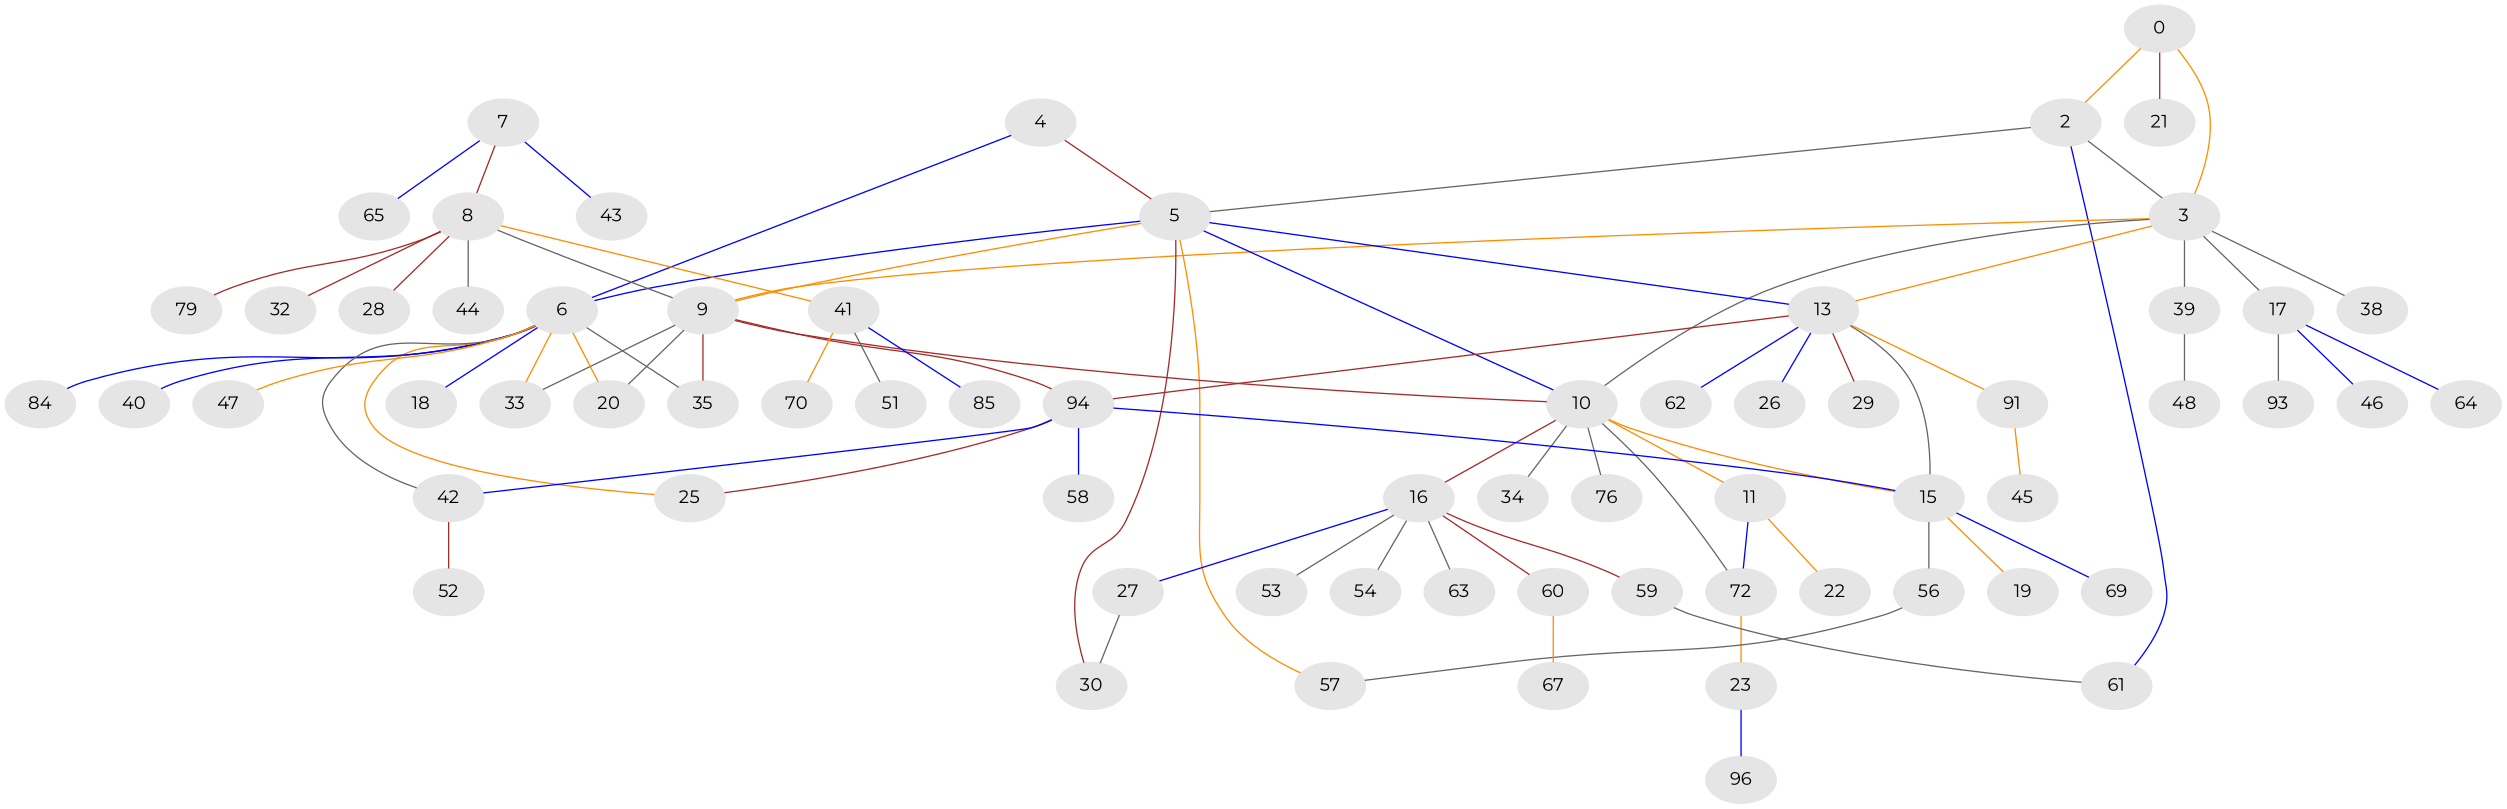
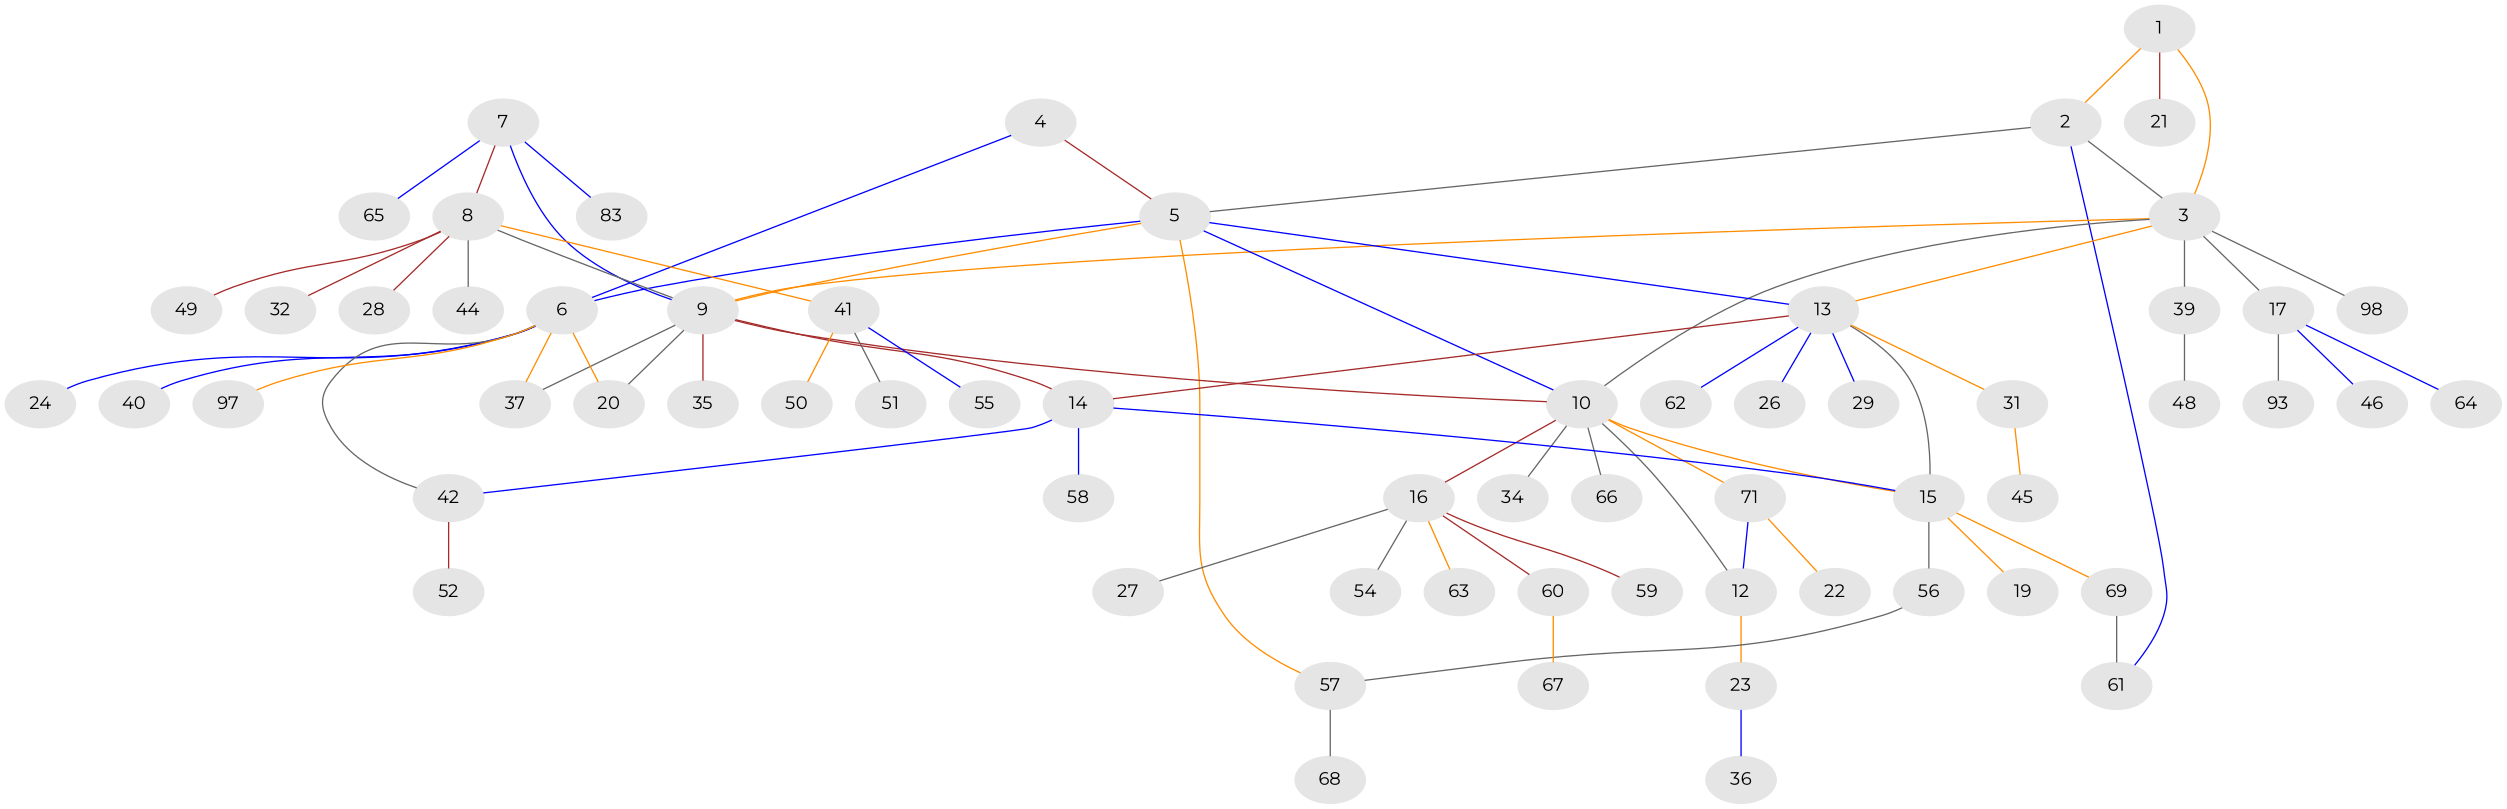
(2160, 29) -> (2160, 29)
(612, 216) -> (612, 216)
none -> (583, 256)
(186, 310) -> (186, 310)
(2372, 310) -> (2372, 310)
(633, 357) -> none
(1843, 357) -> (1843, 357)
(40, 404) -> (40, 404)
(228, 404) -> (228, 404)
(421, 404) -> none
(515, 404) -> (515, 404)
(797, 404) -> (797, 404)
(985, 404) -> (985, 404)
(1079, 404) -> (1079, 404)
(2012, 404) -> (2012, 404)
(690, 498) -> none
(1607, 498) -> (1607, 498)
(1750, 498) -> (1750, 498)
(1274, 545) -> (1274, 545)
(1439, 545) -> (1439, 545)
(2023, 545) -> (2023, 545)
(1272, 592) -> none
(1741, 592) -> (1741, 592)
(1875, 657) -> (2117, 639)
(1092, 686) -> none
none -> (1330, 780)
(1741, 780) -> (1741, 780)
